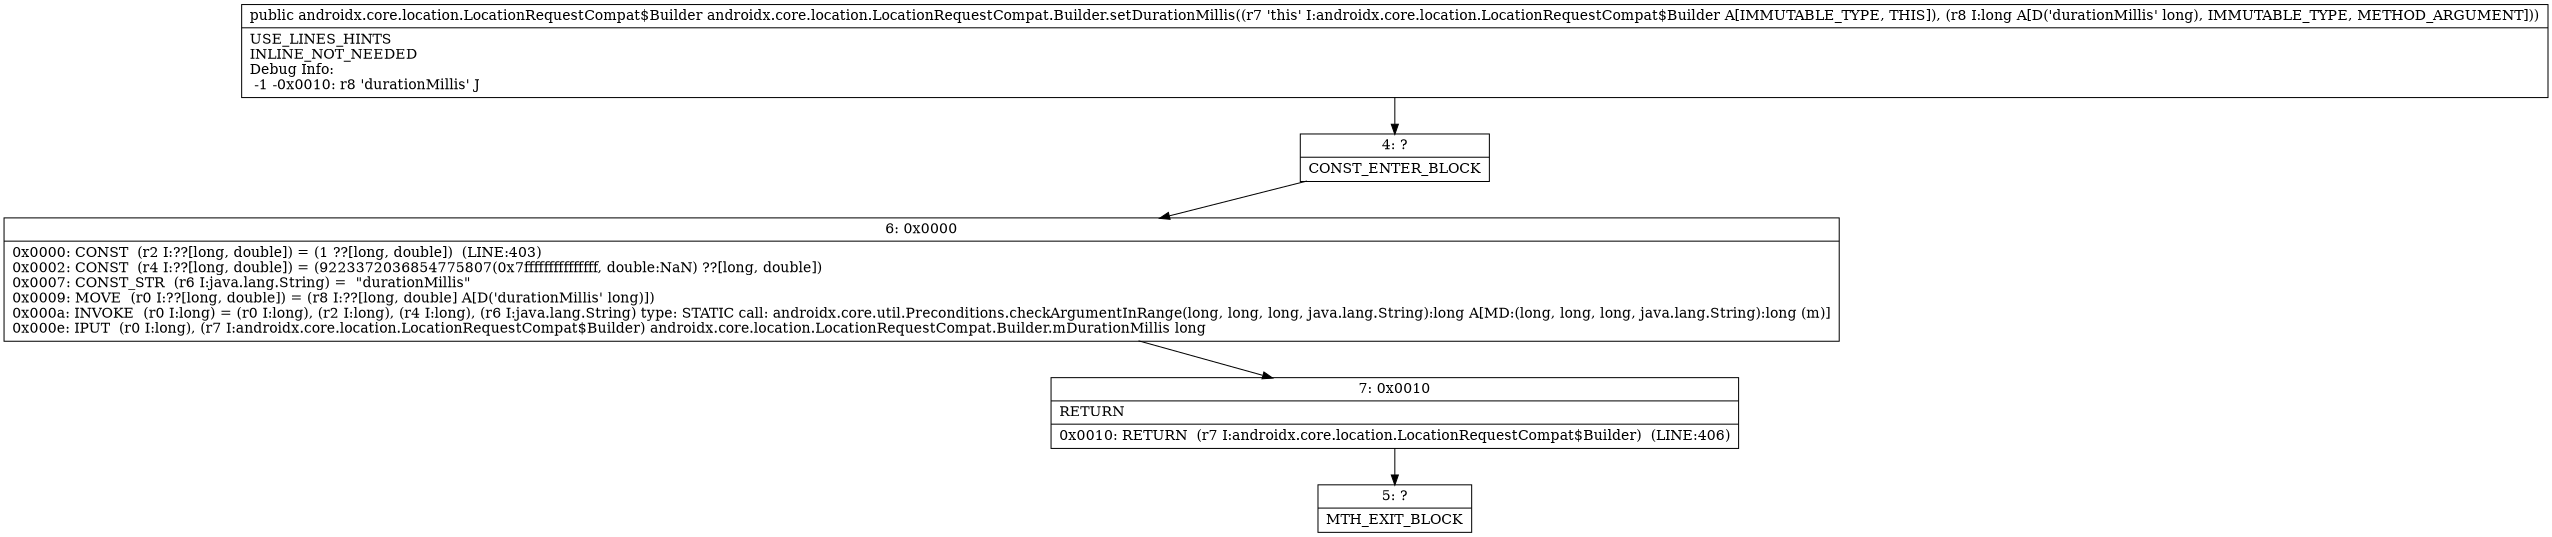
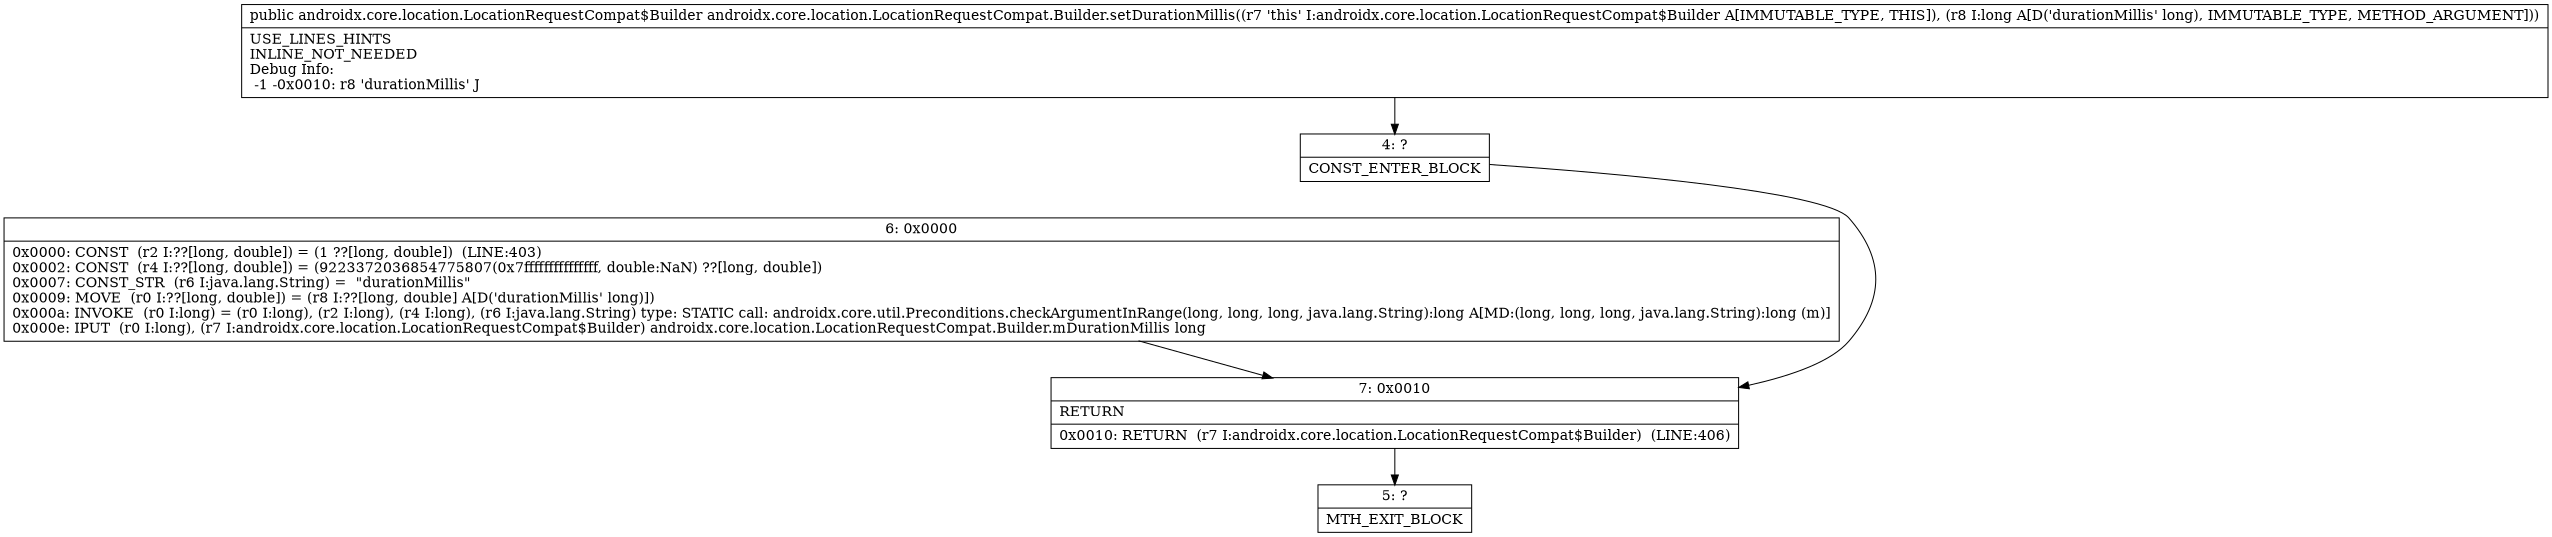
(1238, 198) -> (1794, 198)
